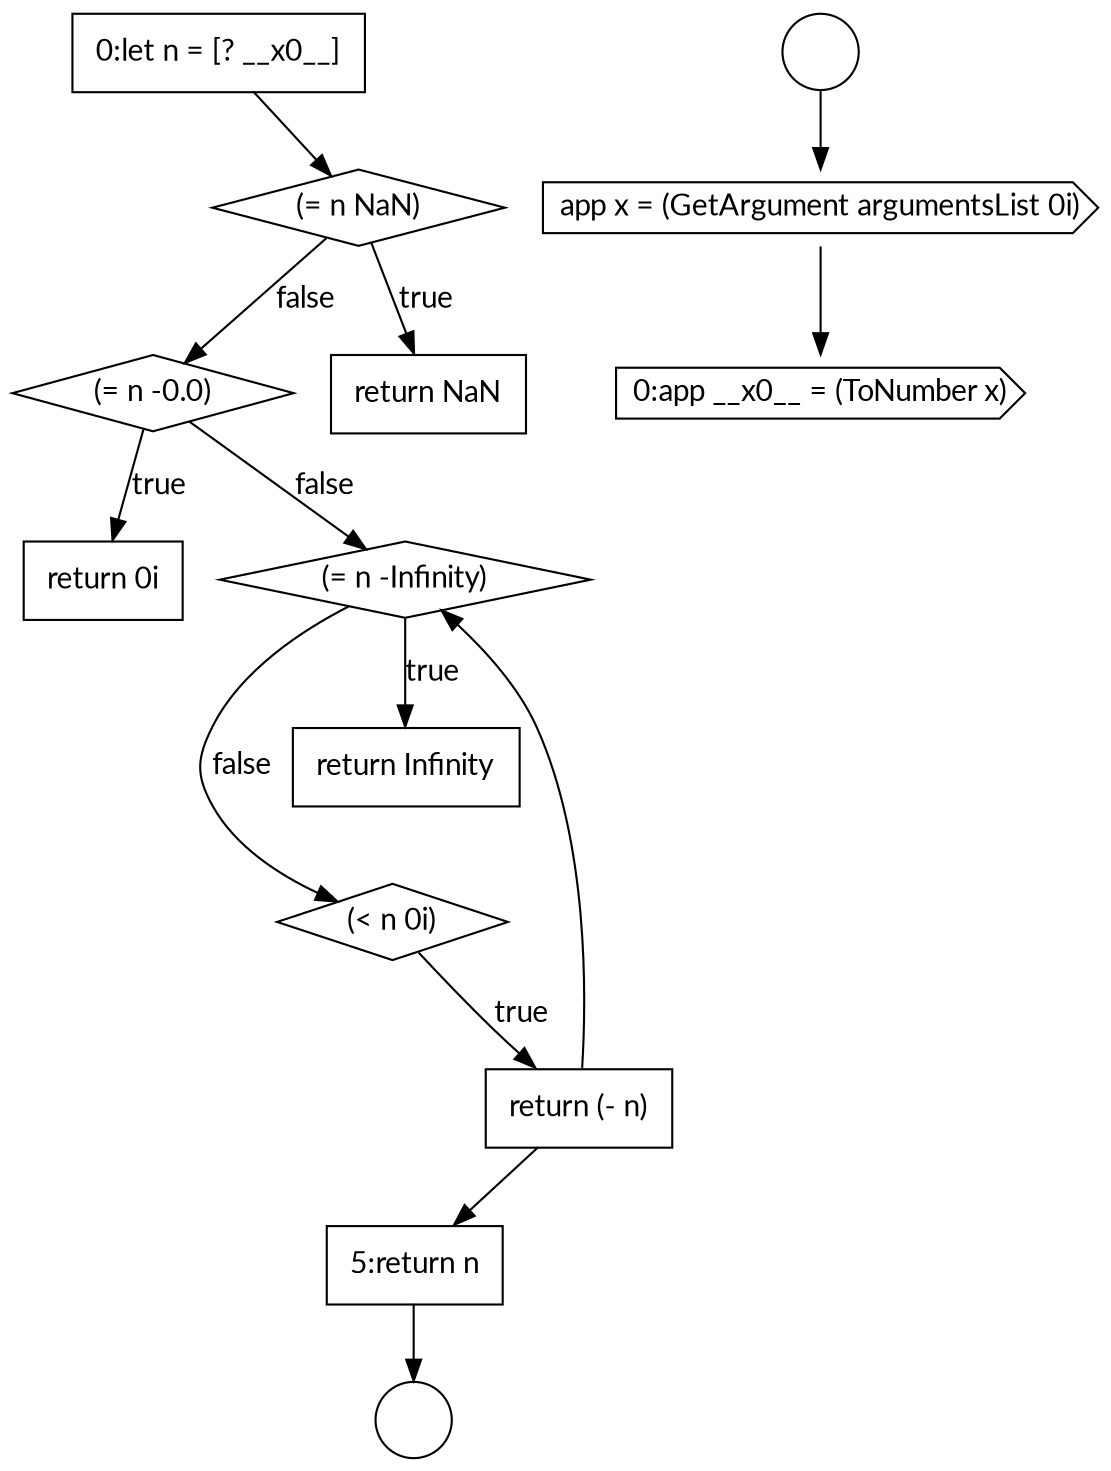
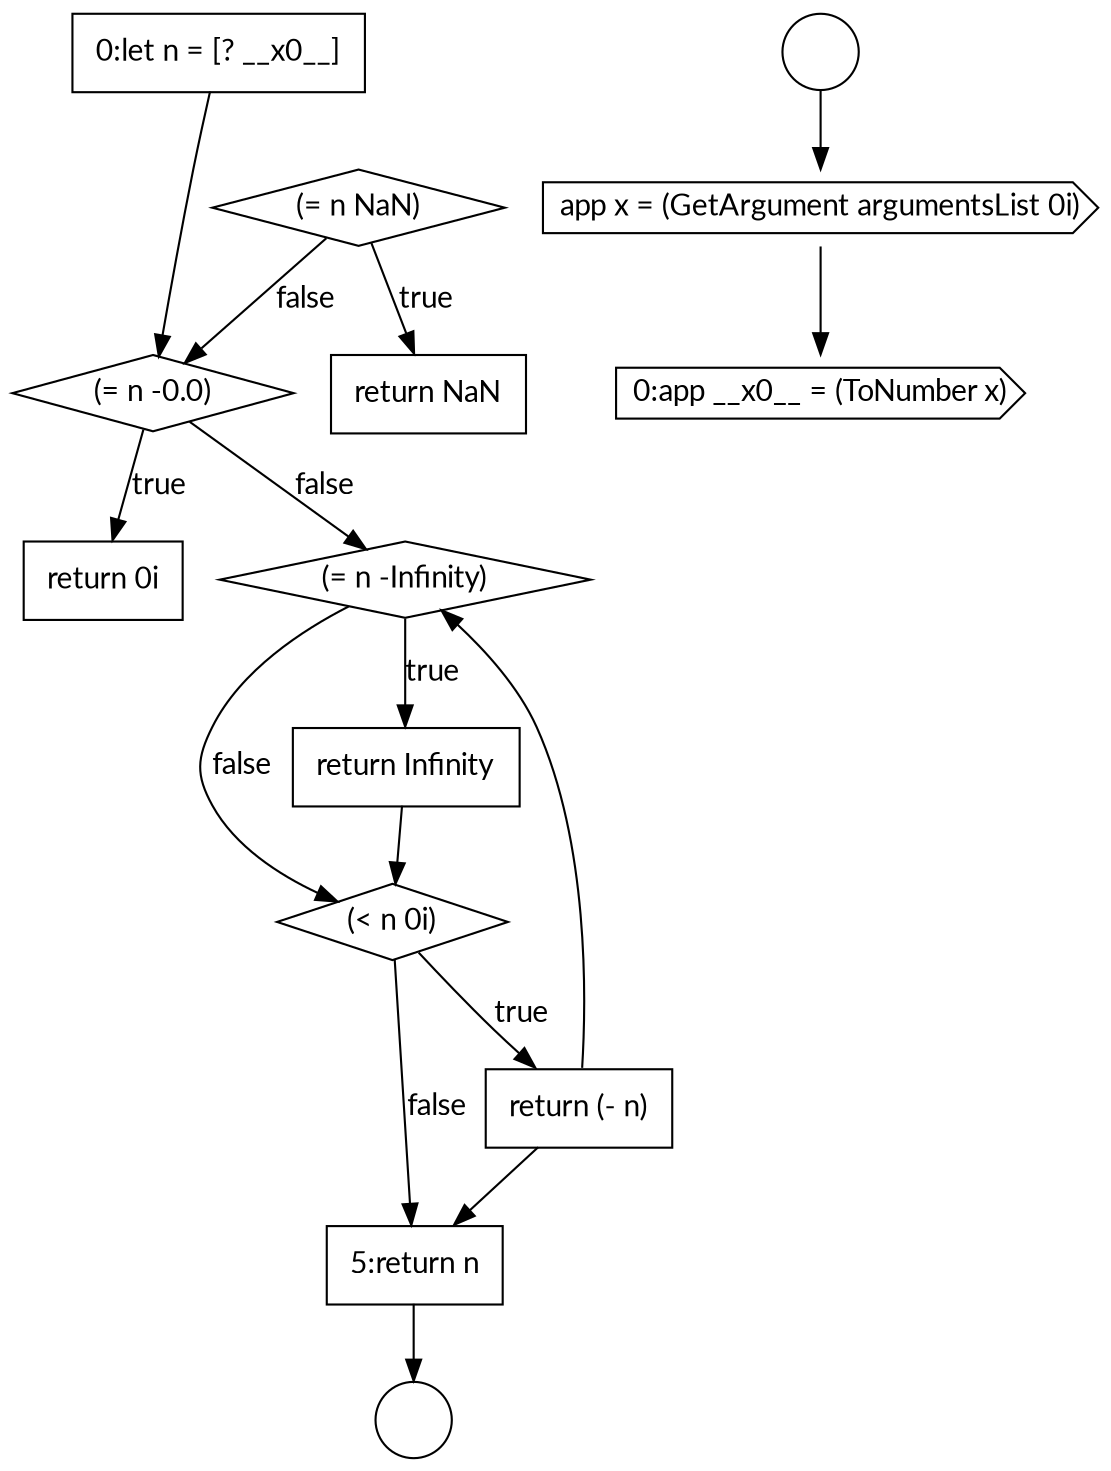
(285, 126) -> (185, 213)
none -> (400, 834)
none -> (402, 1081)
